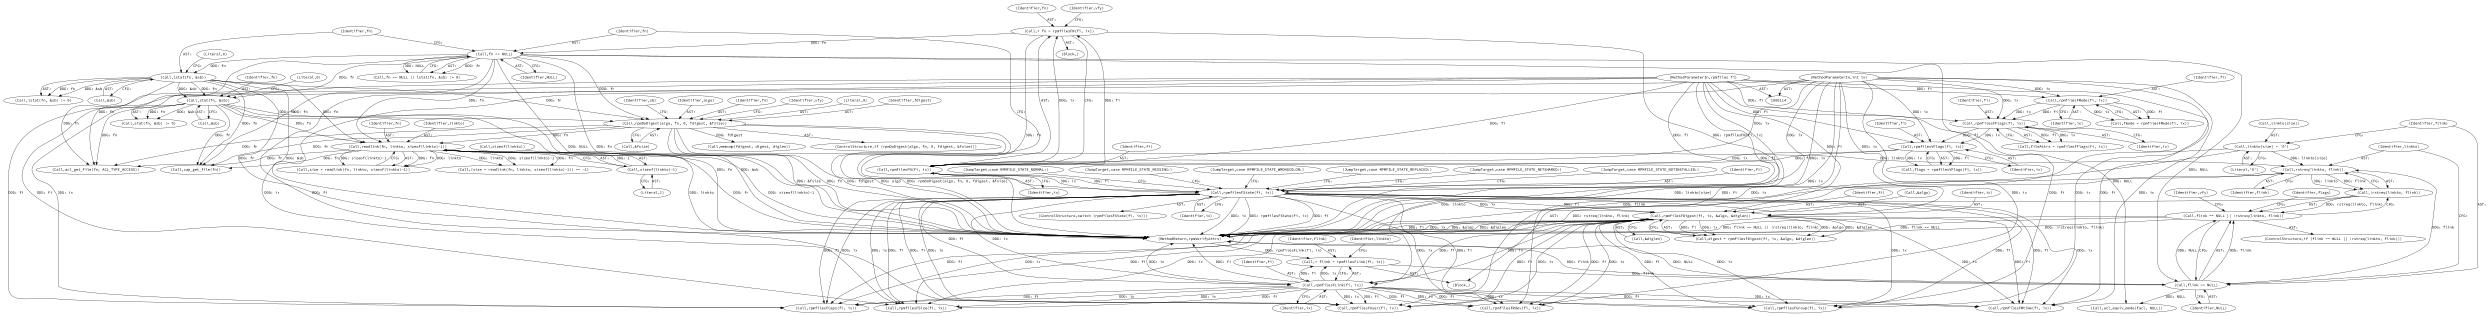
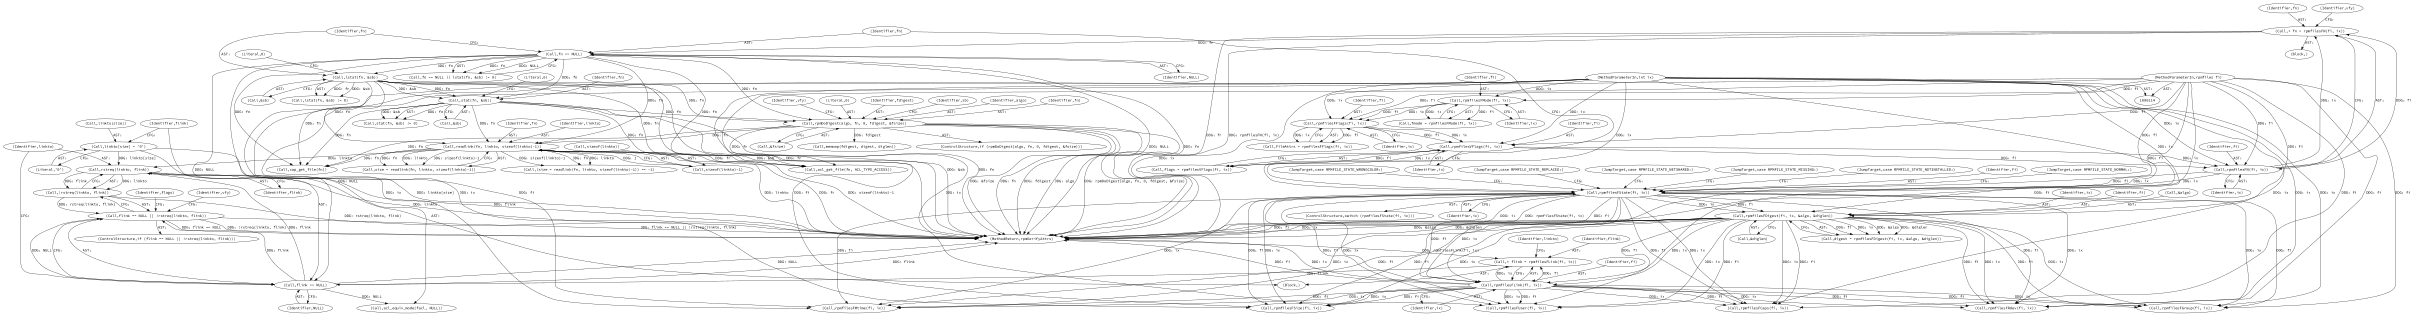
(652, 193) -> none
